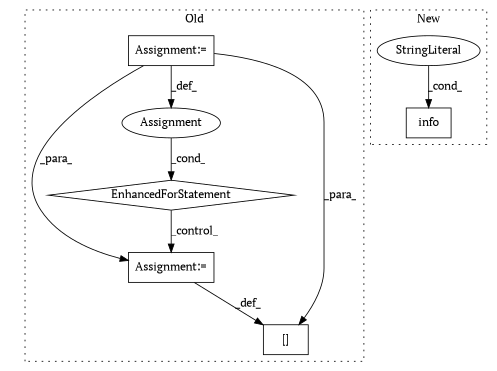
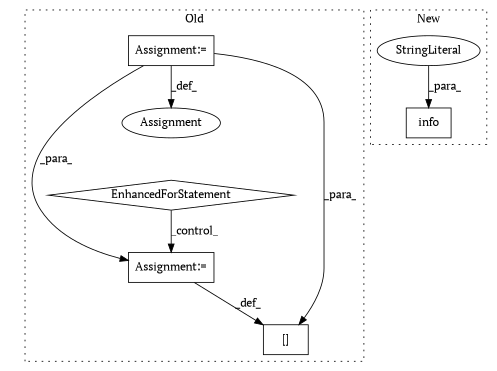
(445, 87) -> (445, 87)
(171, 155) -> none
